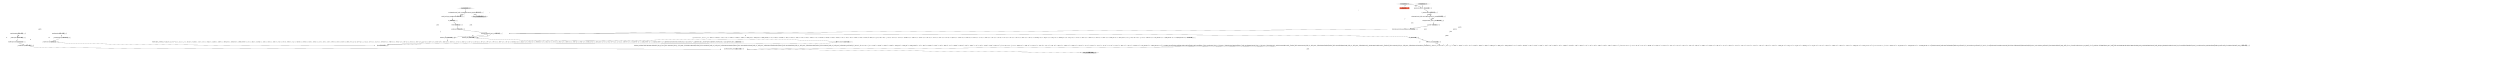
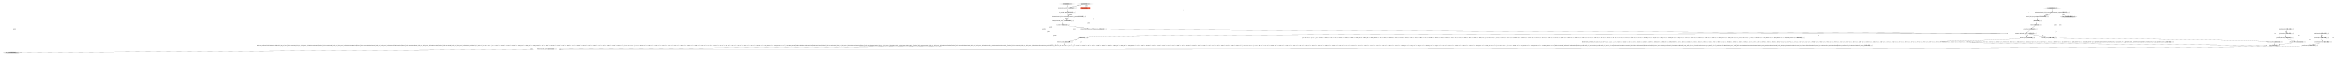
none -> (2286, 34)
